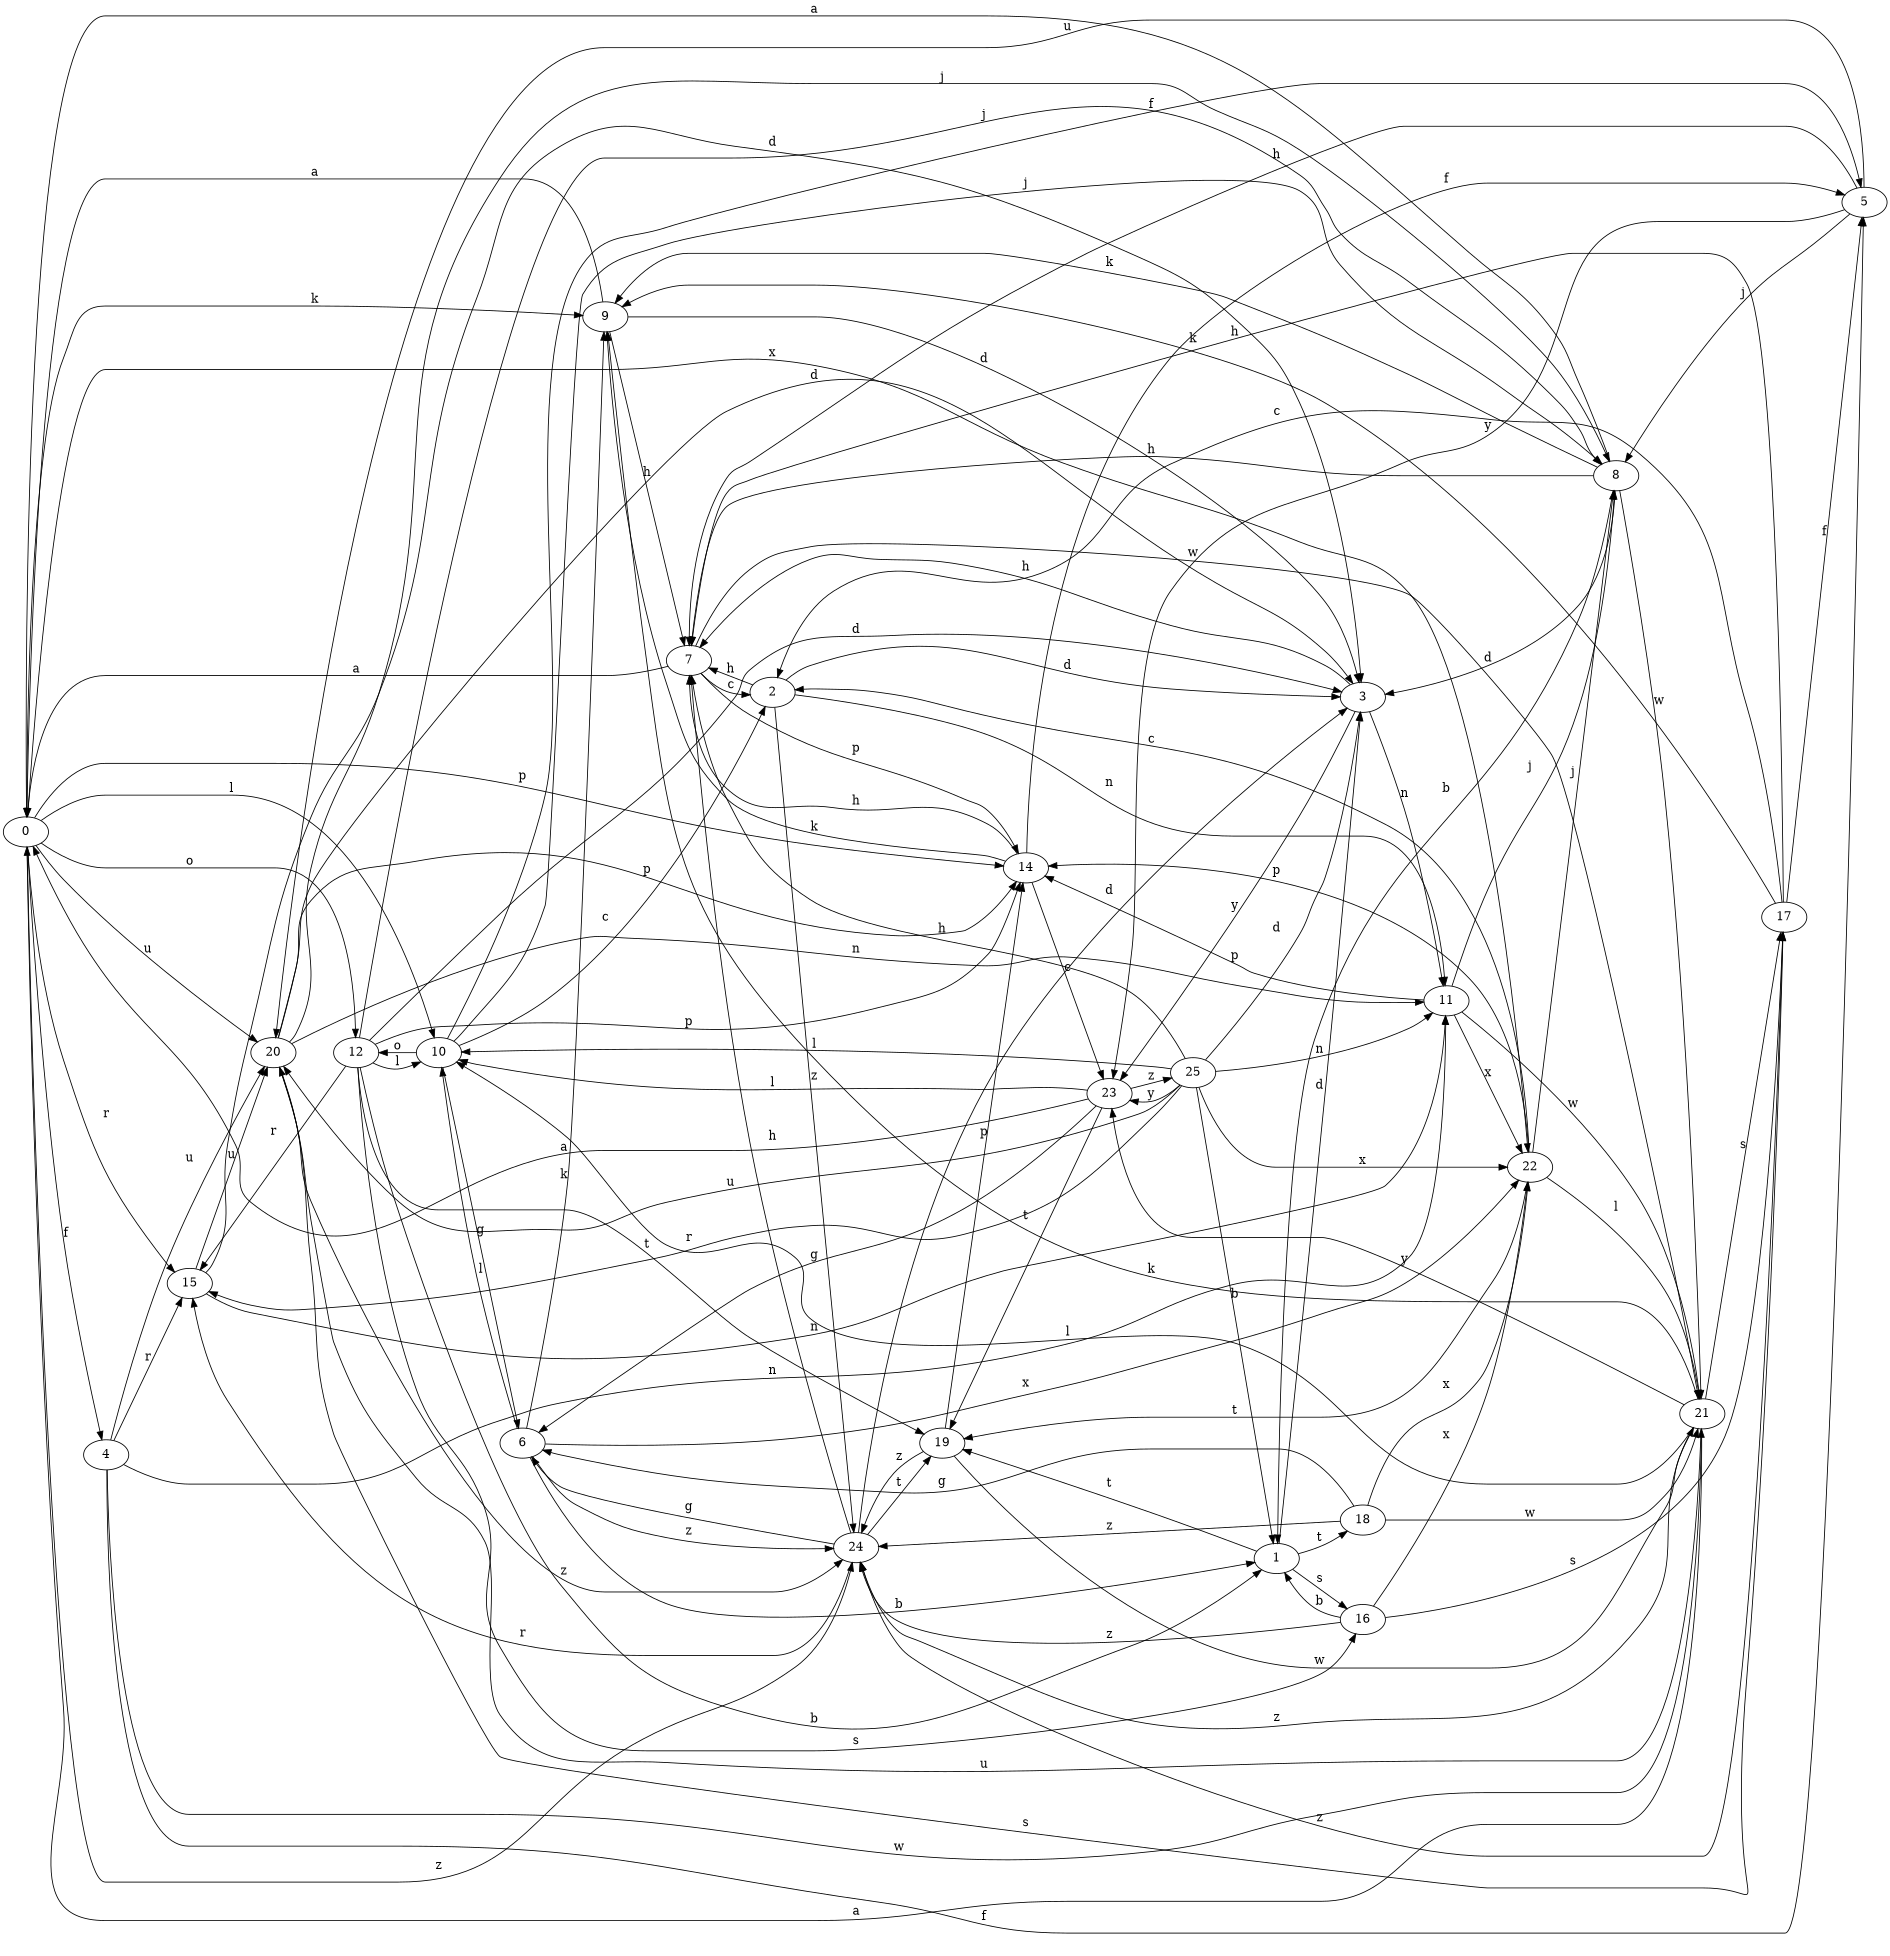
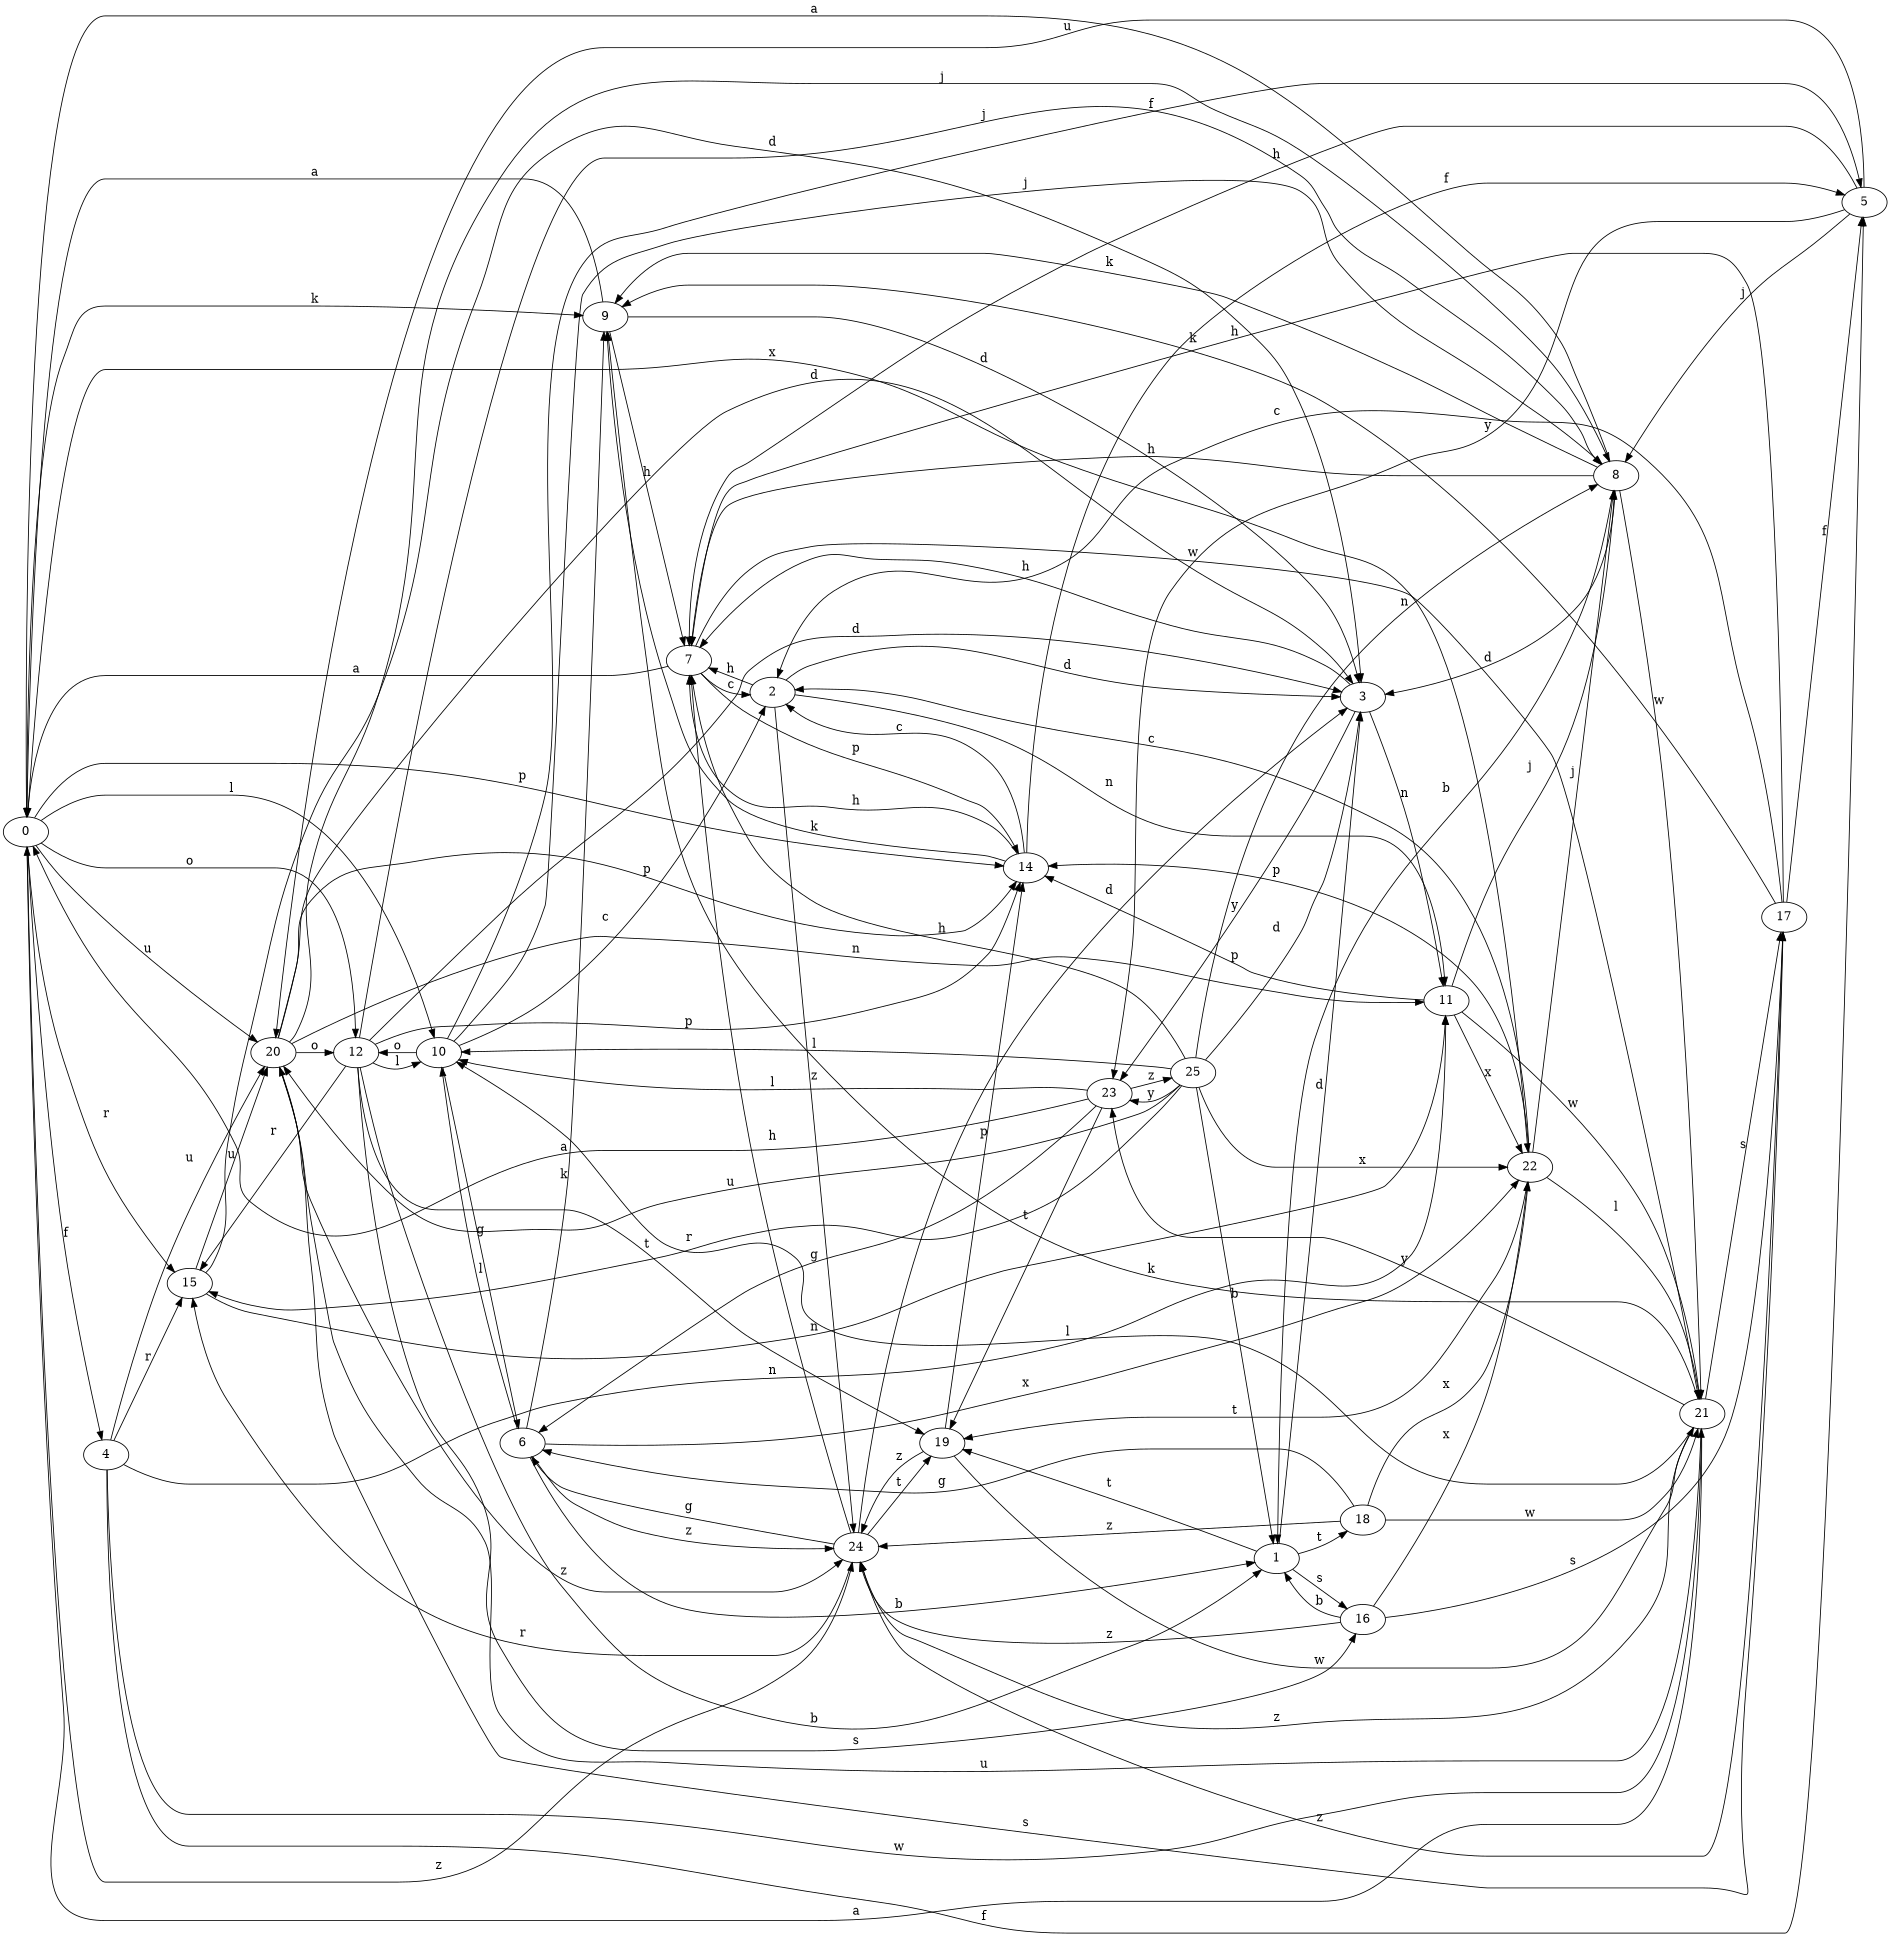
(1068, 982) -> (942, 736)
none -> (311, 1053)
(1318, 1057) -> (1311, 716)
